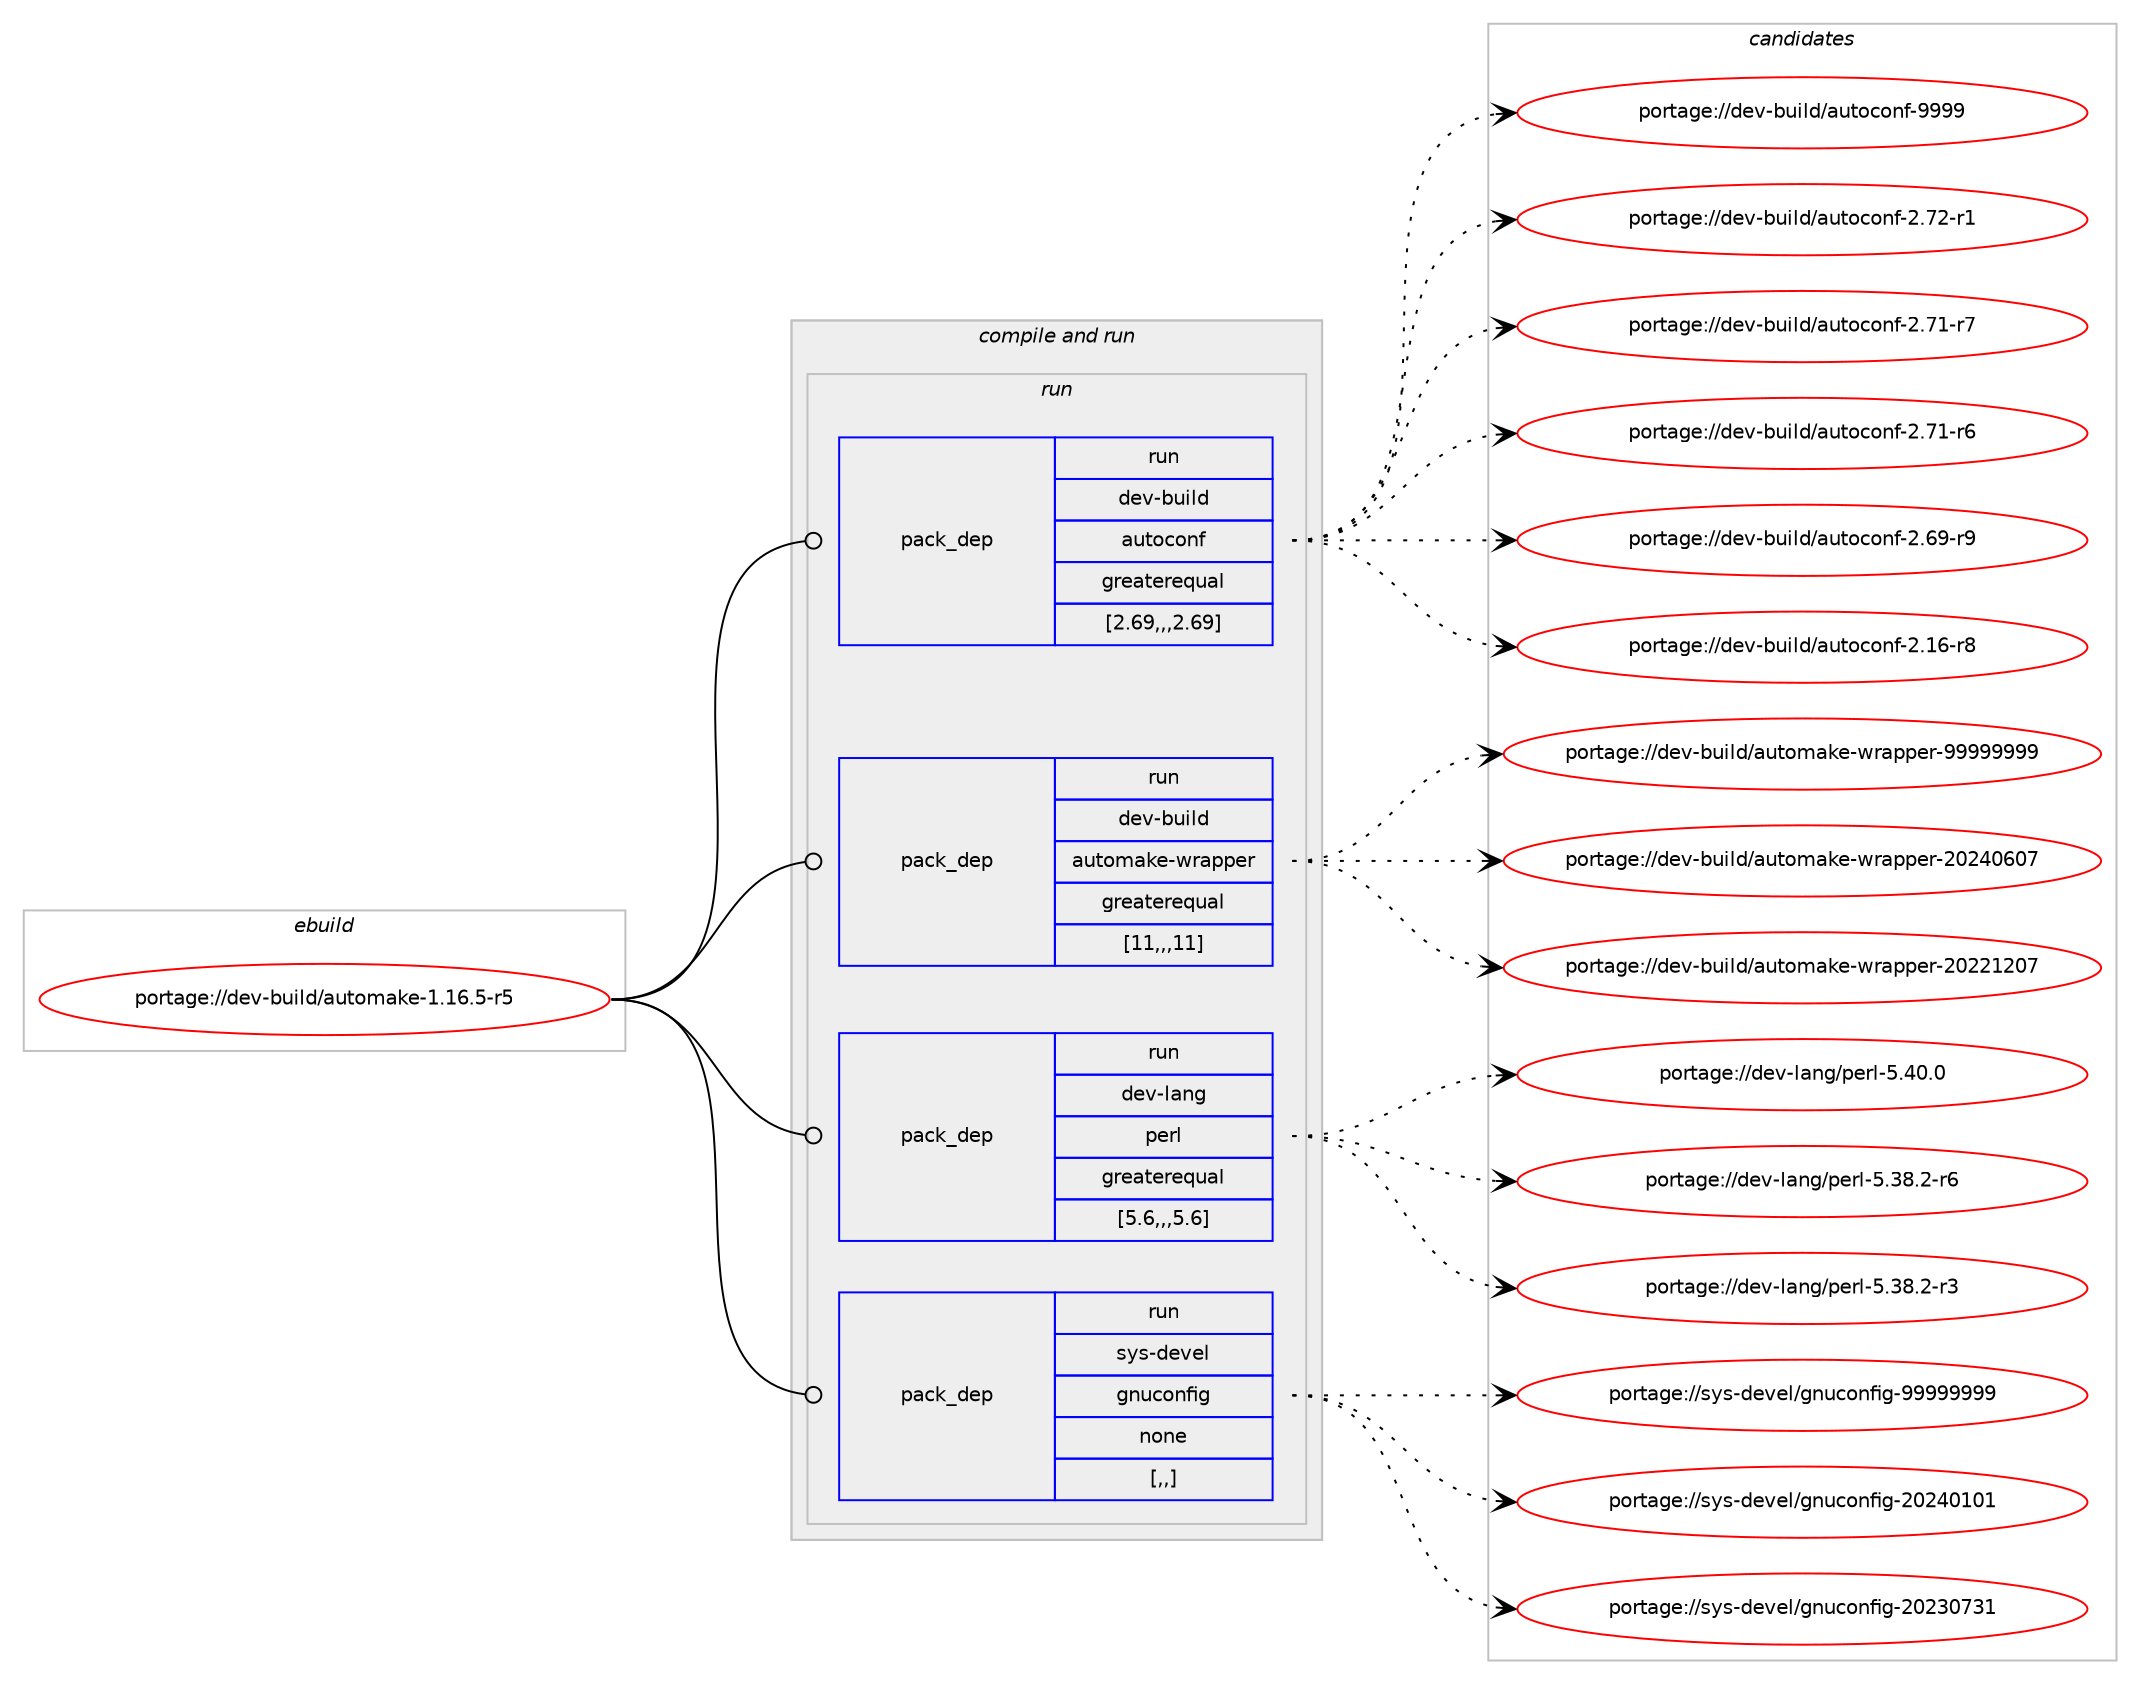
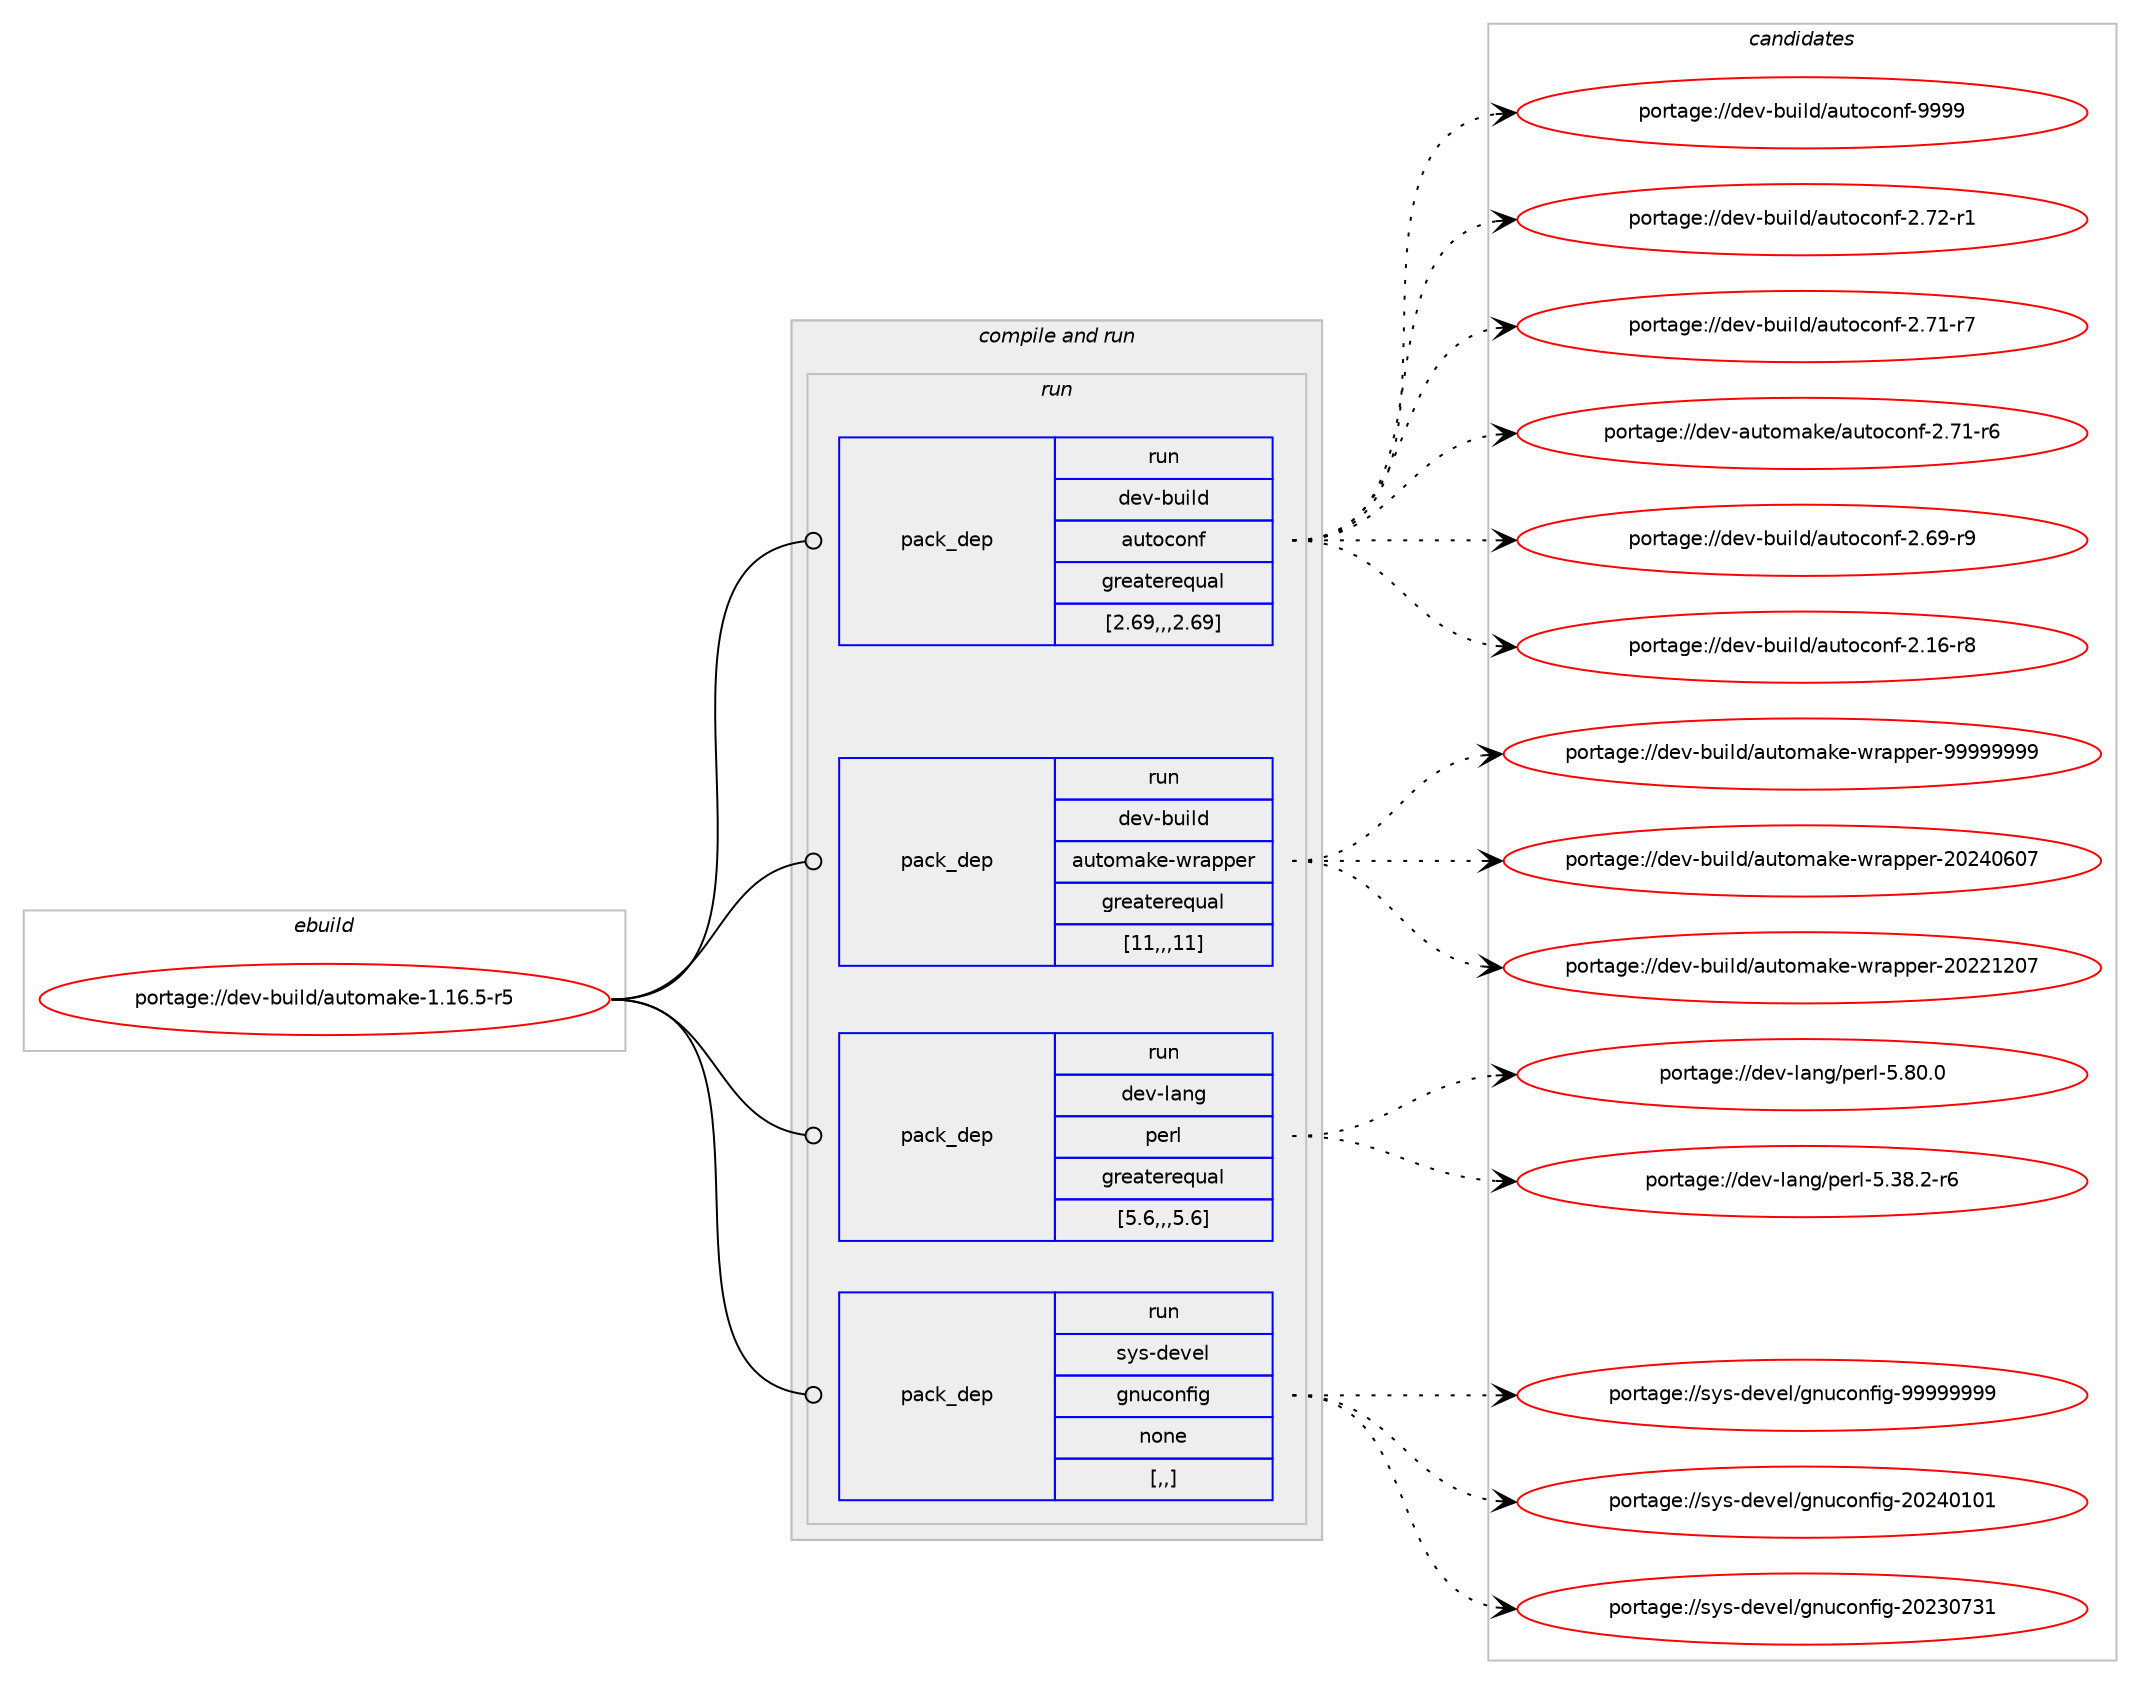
(1802, 433) -> (1802, 433)
(1802, 1075) -> (1802, 1075)
(1802, 1288) -> none
